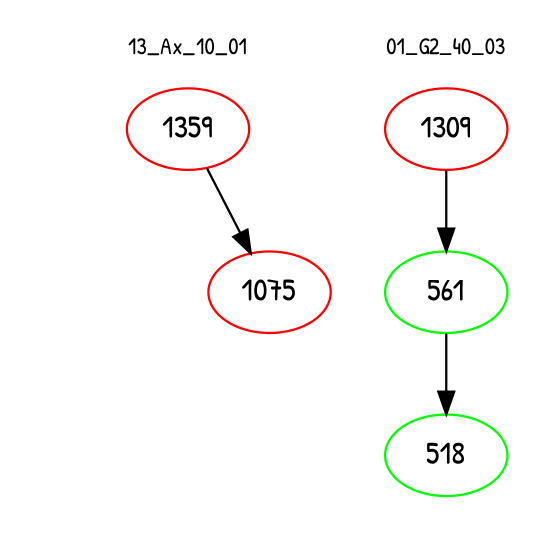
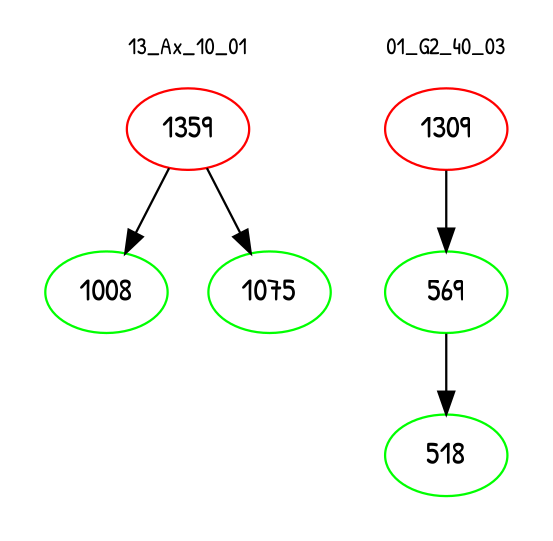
none -> (106, 292)
(270, 292) -> (270, 292)
(446, 292) -> (446, 292)
